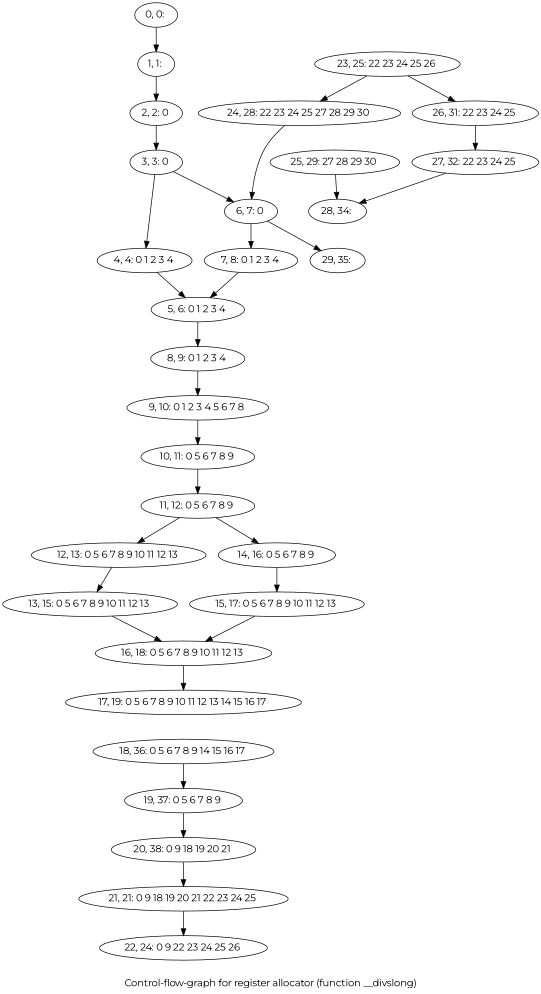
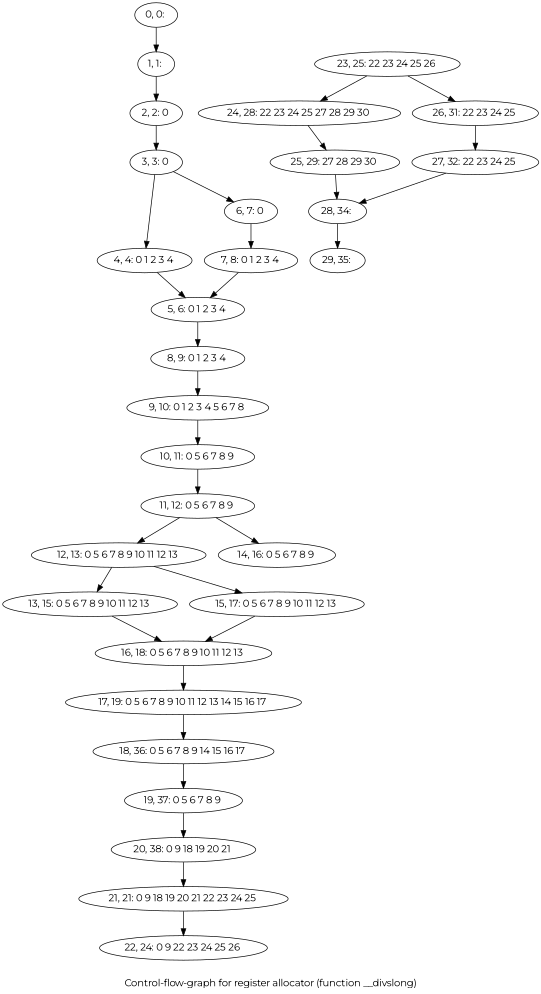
(261, 155) -> (315, 135)
(291, 234) -> (338, 233)
(277, 576) -> (195, 579)
none -> (183, 724)
